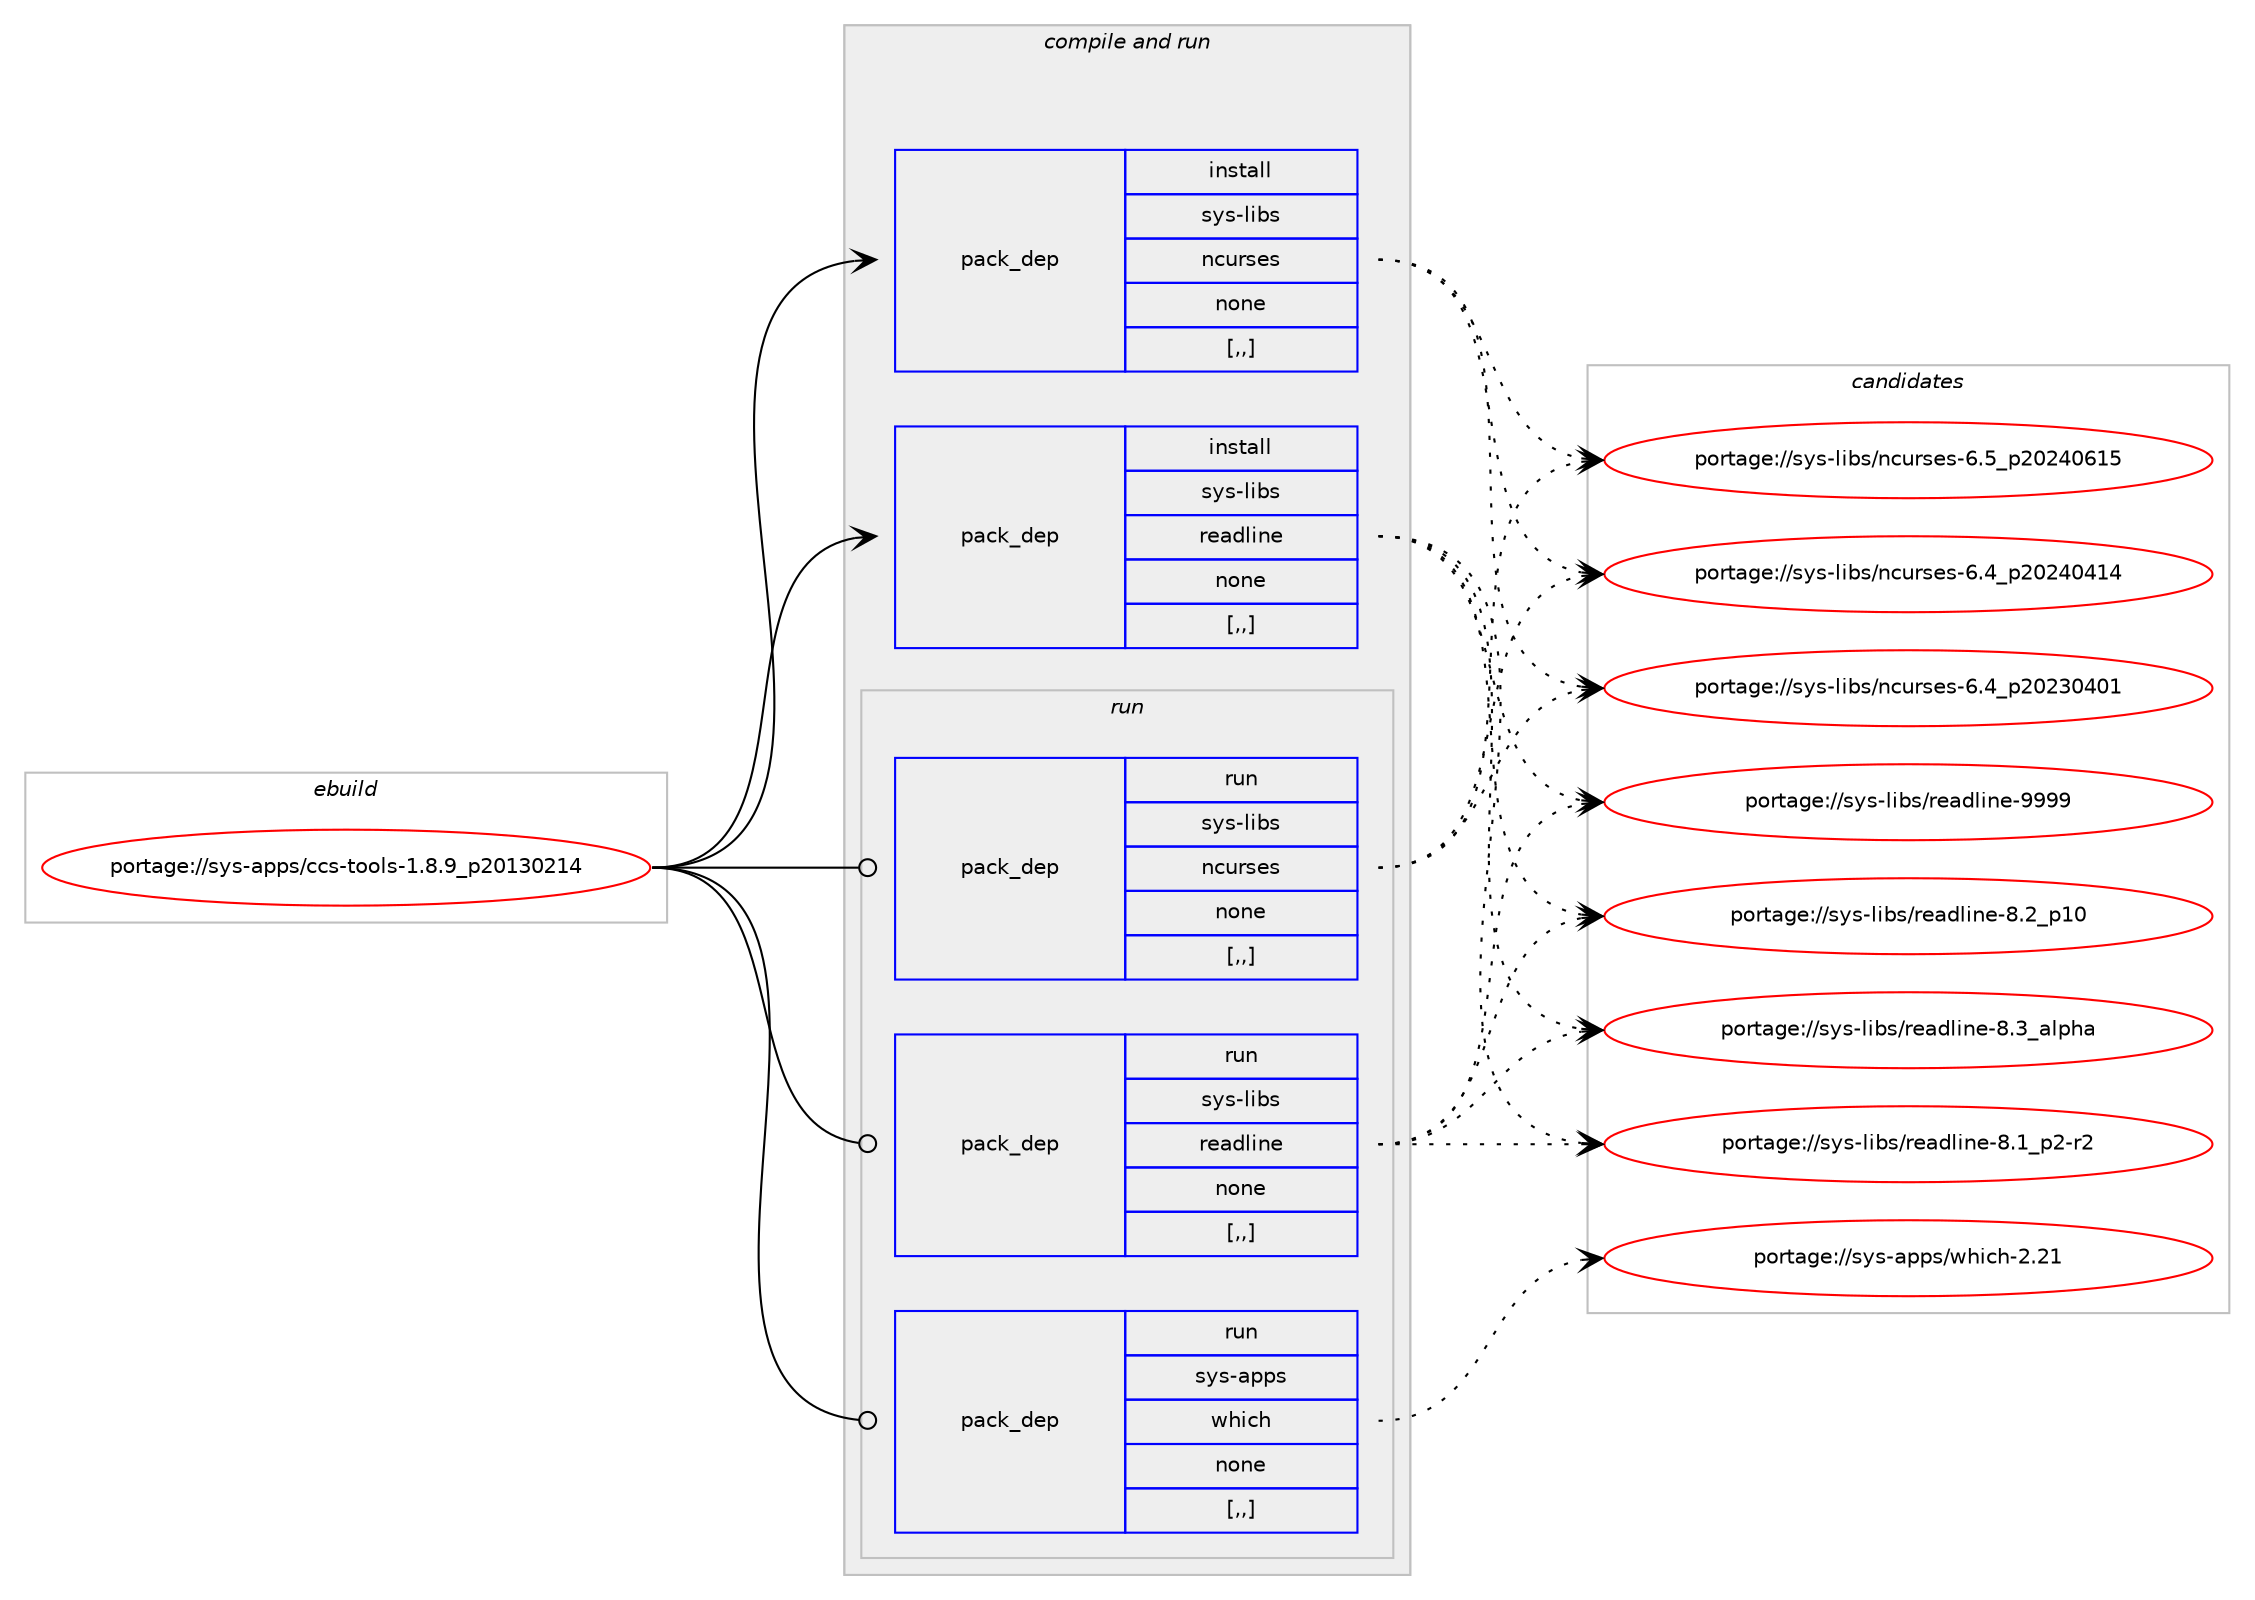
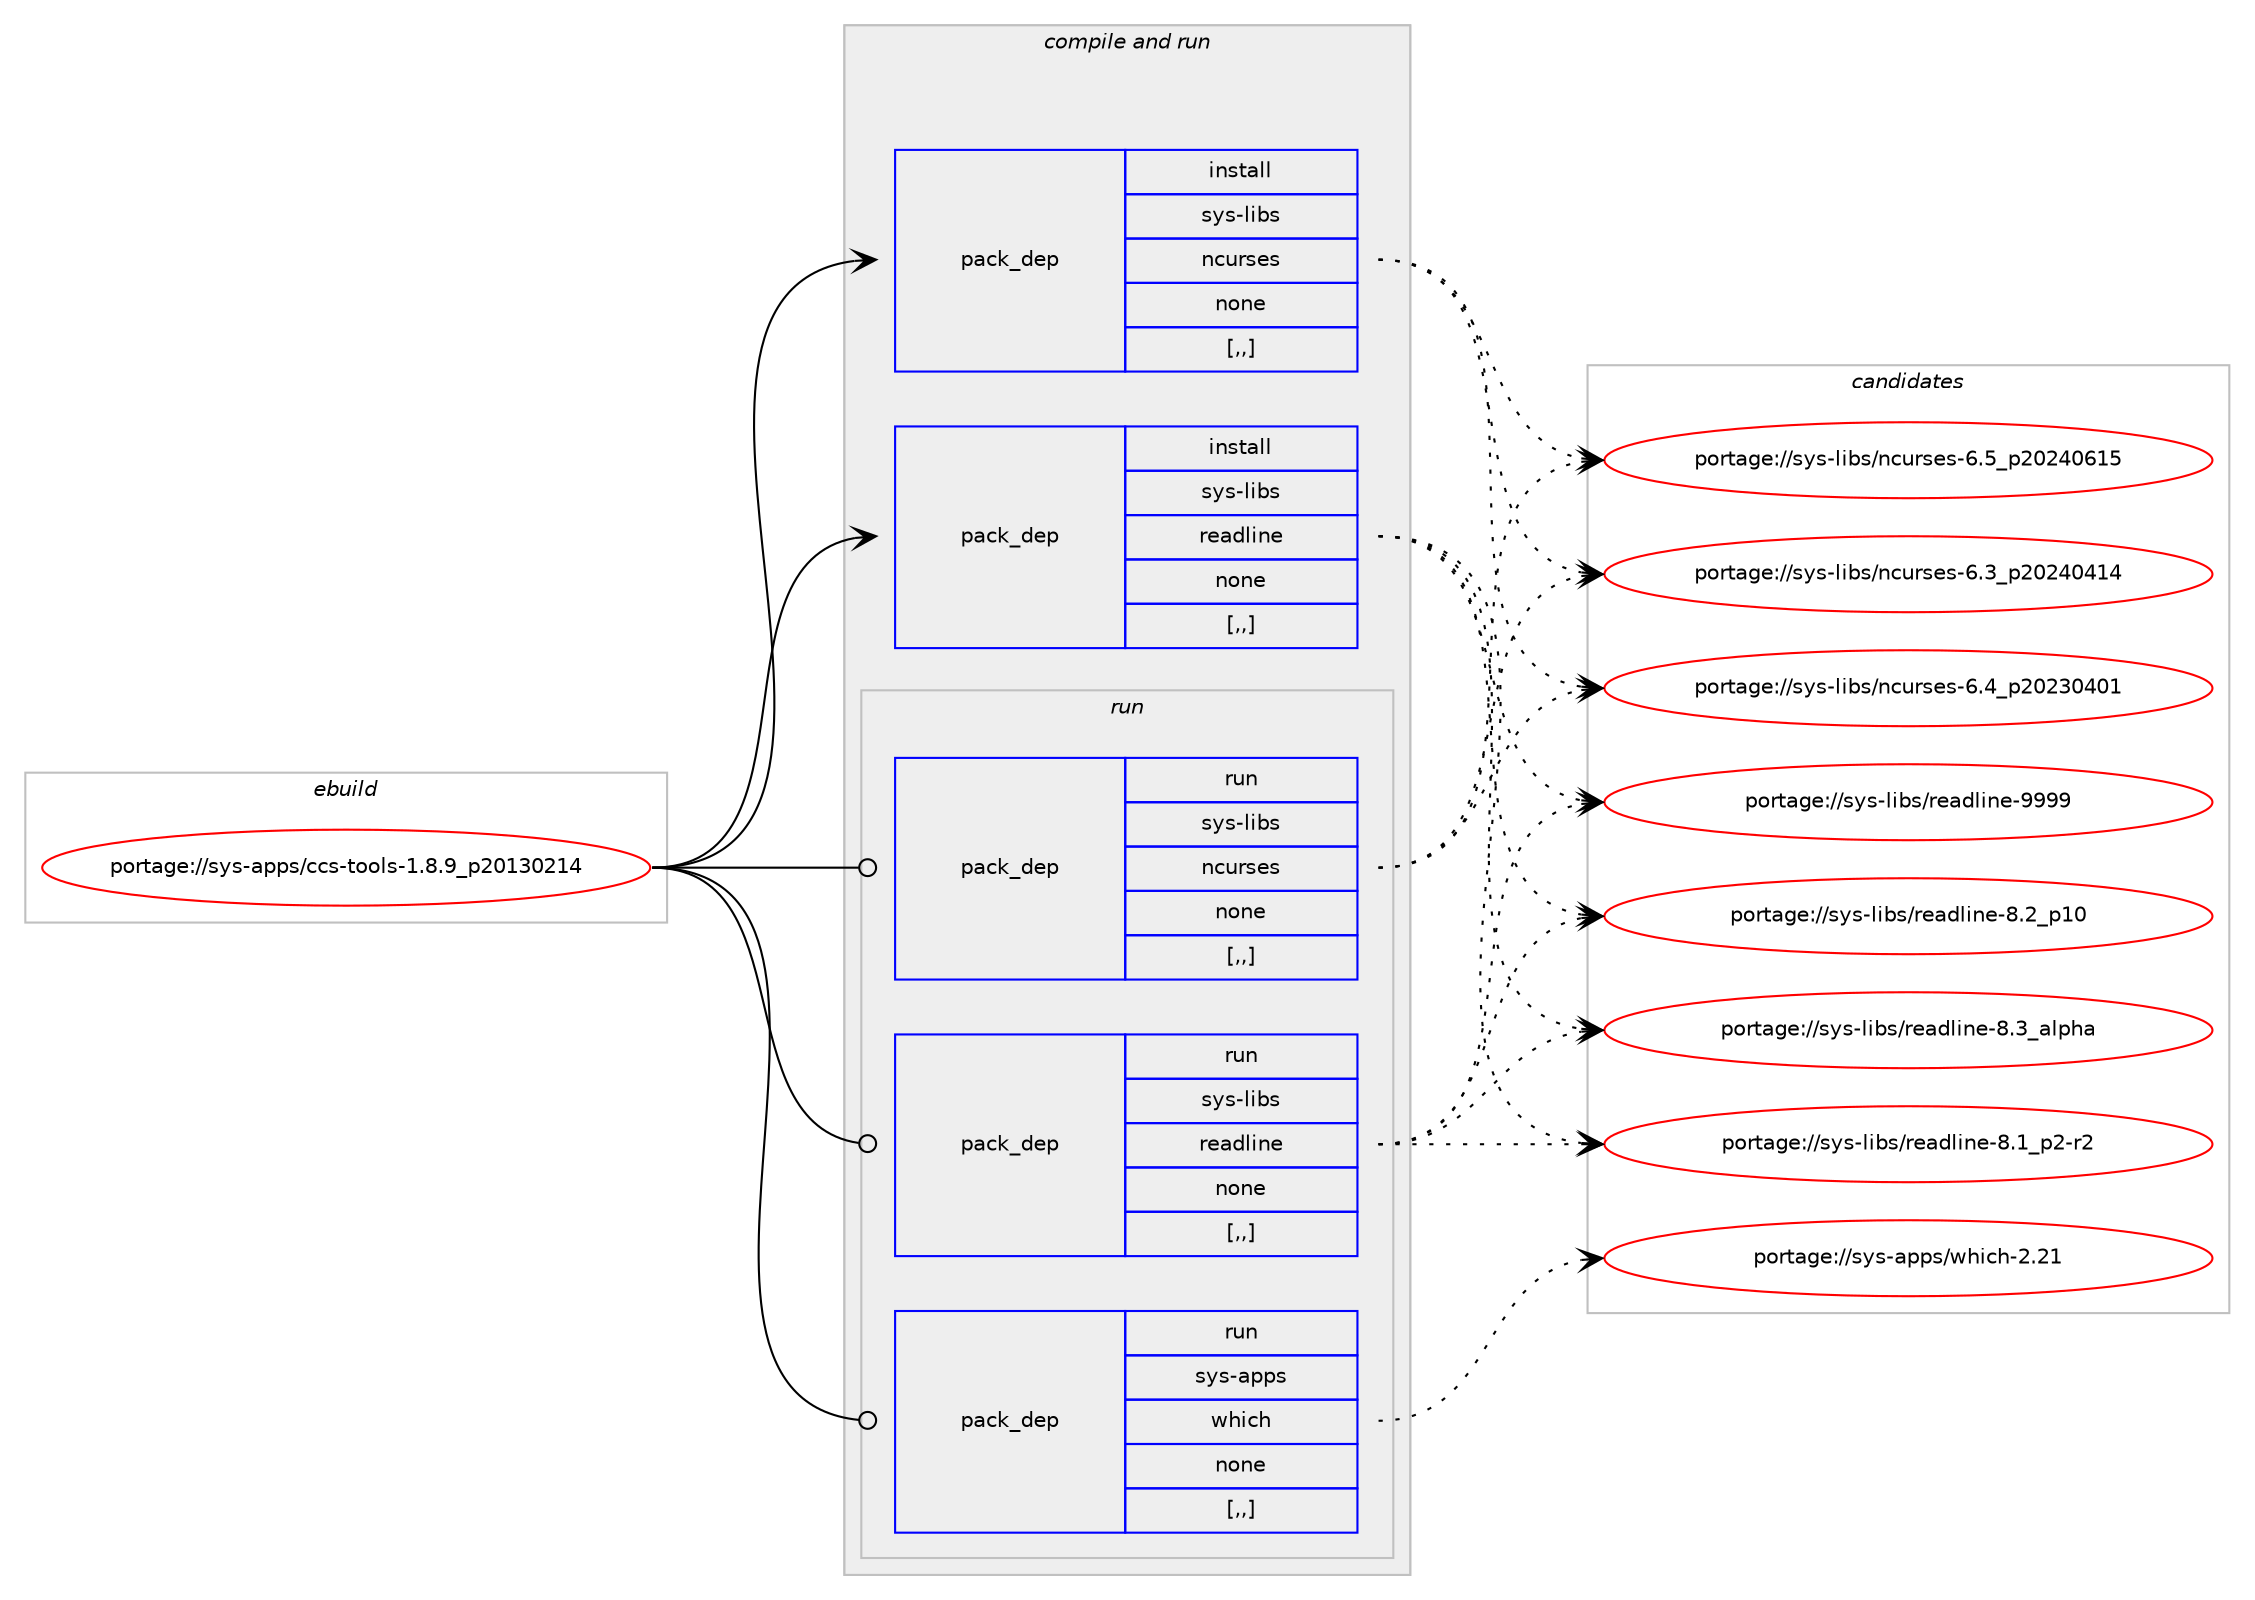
(1908, 574) -> (1908, 574)
